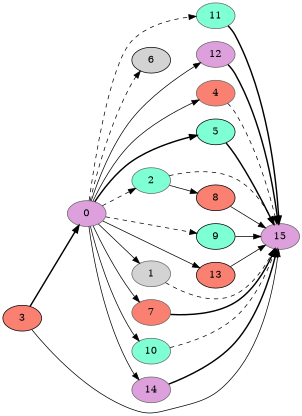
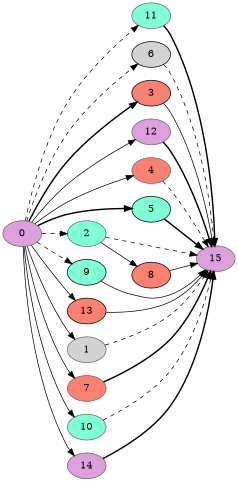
none -> (198, 148)
(53, 269) -> (72, 157)
